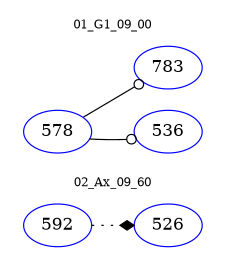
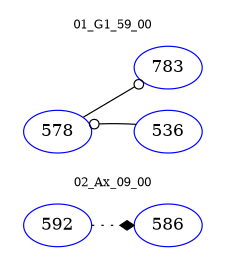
(113, 26) -> (113, 26)
(108, 140) -> (118, 124)
(113, 183) -> (113, 183)
(168, 225) -> (168, 225)
